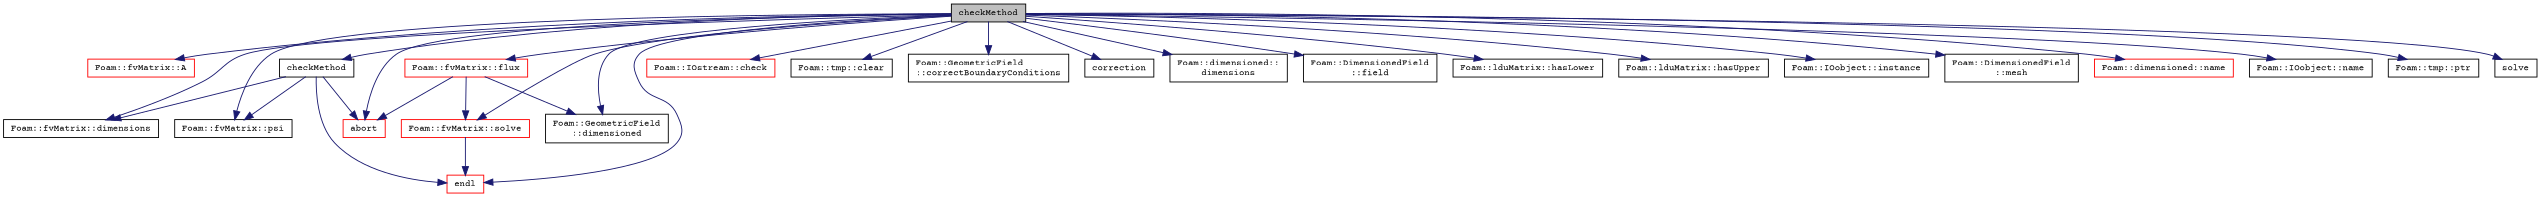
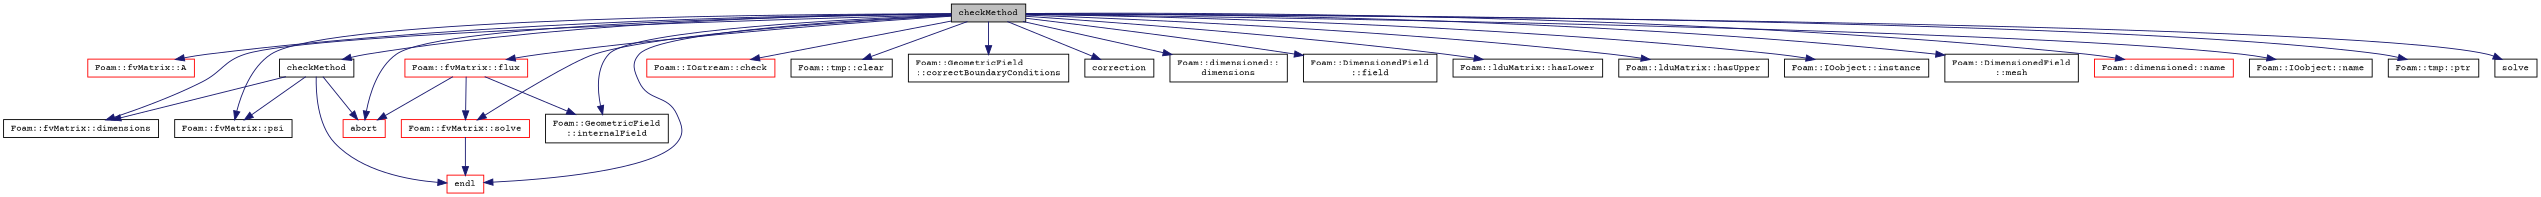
(607, 129) -> (607, 129)
